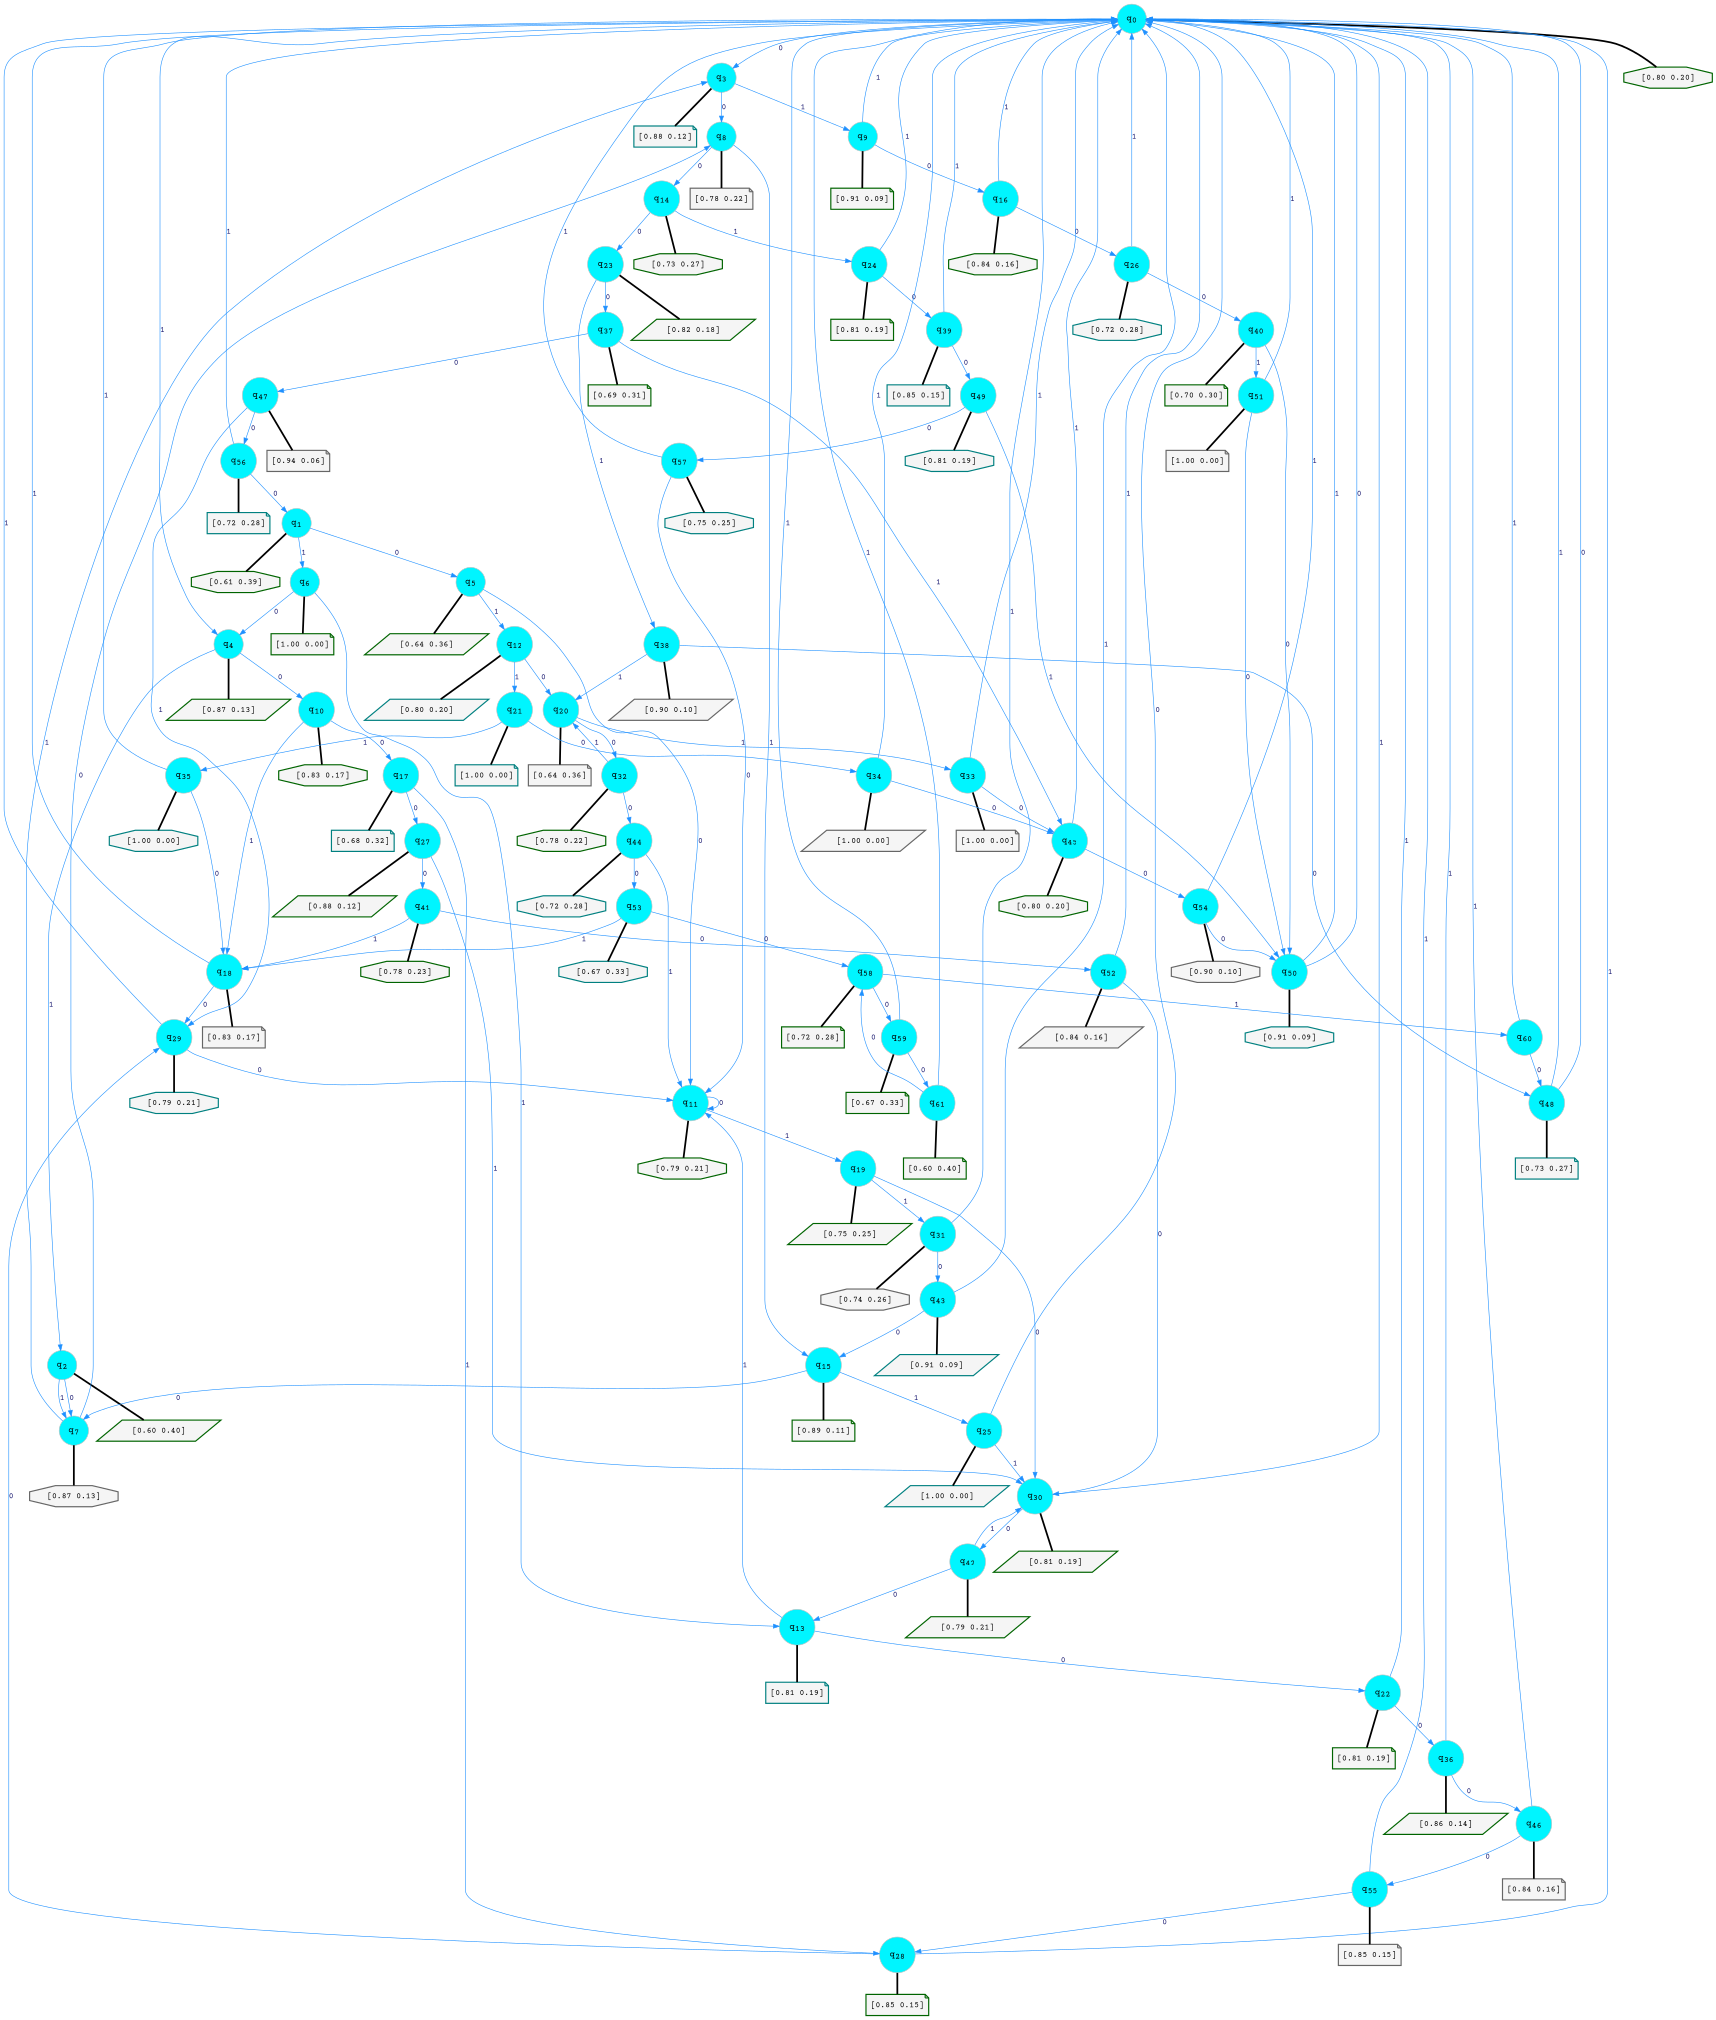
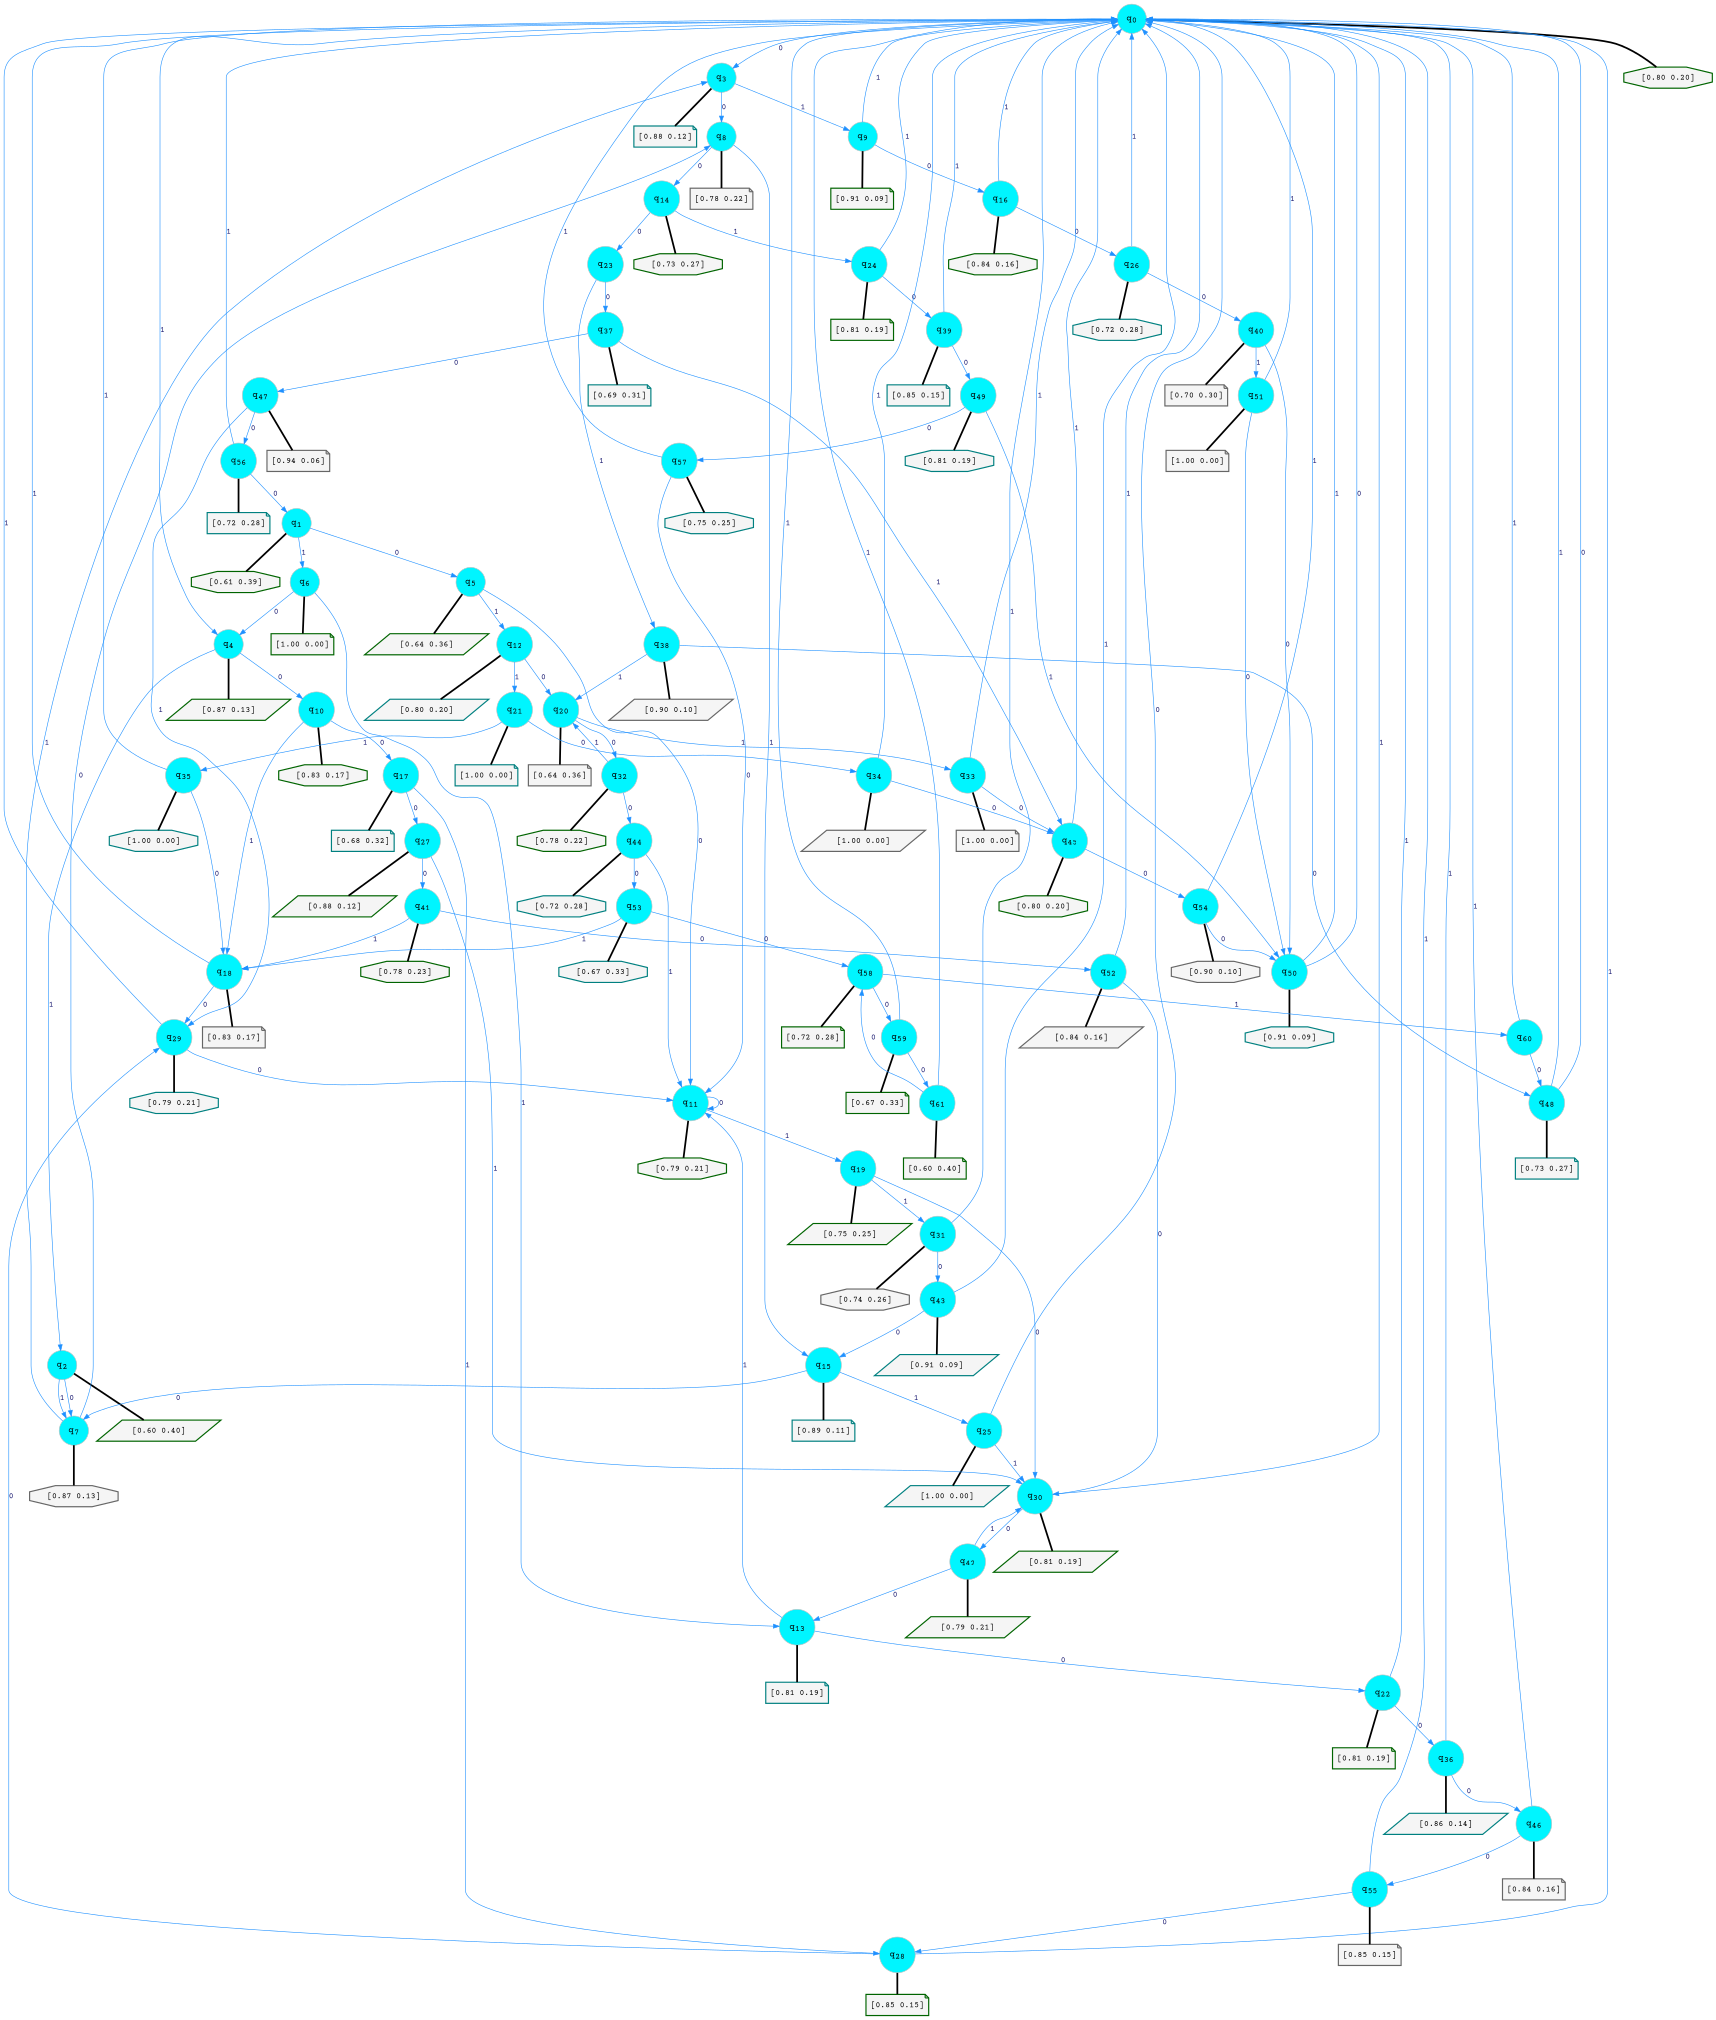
(693, 330) -> none
(620, 395) -> (620, 395)
(1196, 395) -> (1196, 395)
(823, 1431) -> (823, 1431)
(1446, 1824) -> (1446, 1824)
